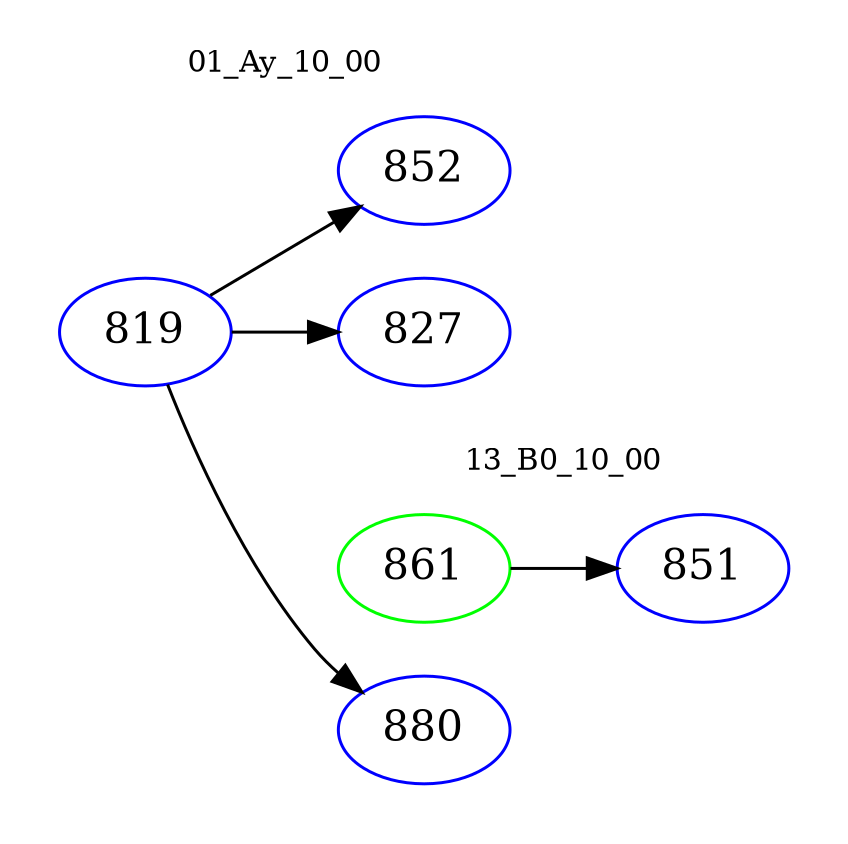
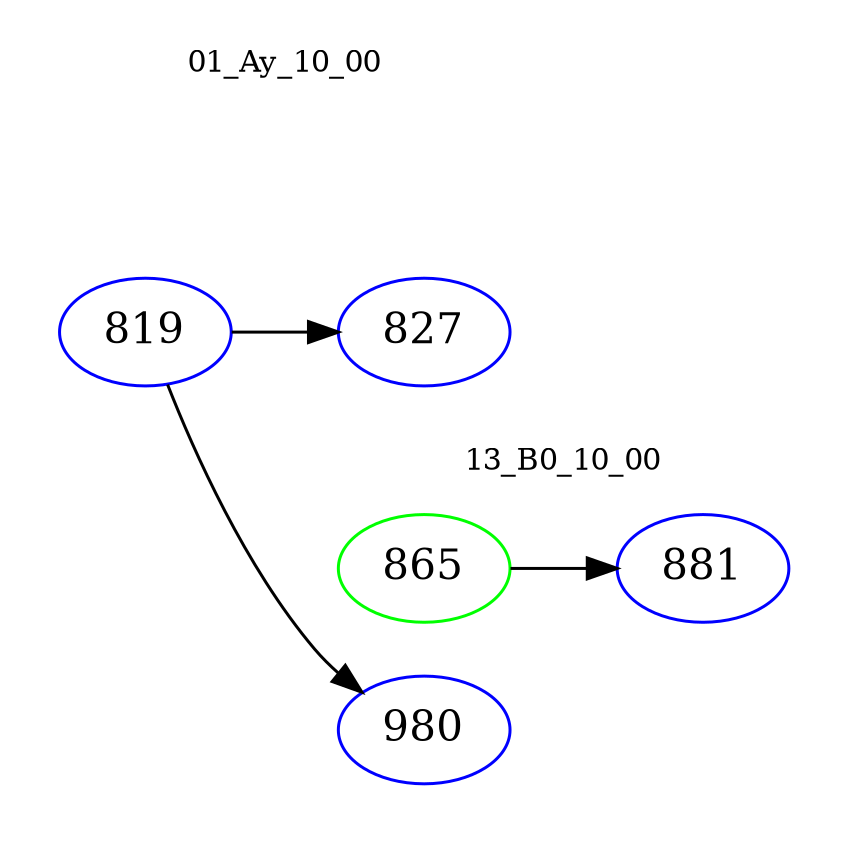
(424, 171) -> none
(424, 568) -> (424, 568)
(703, 568) -> (703, 568)
(424, 730) -> (424, 730)
